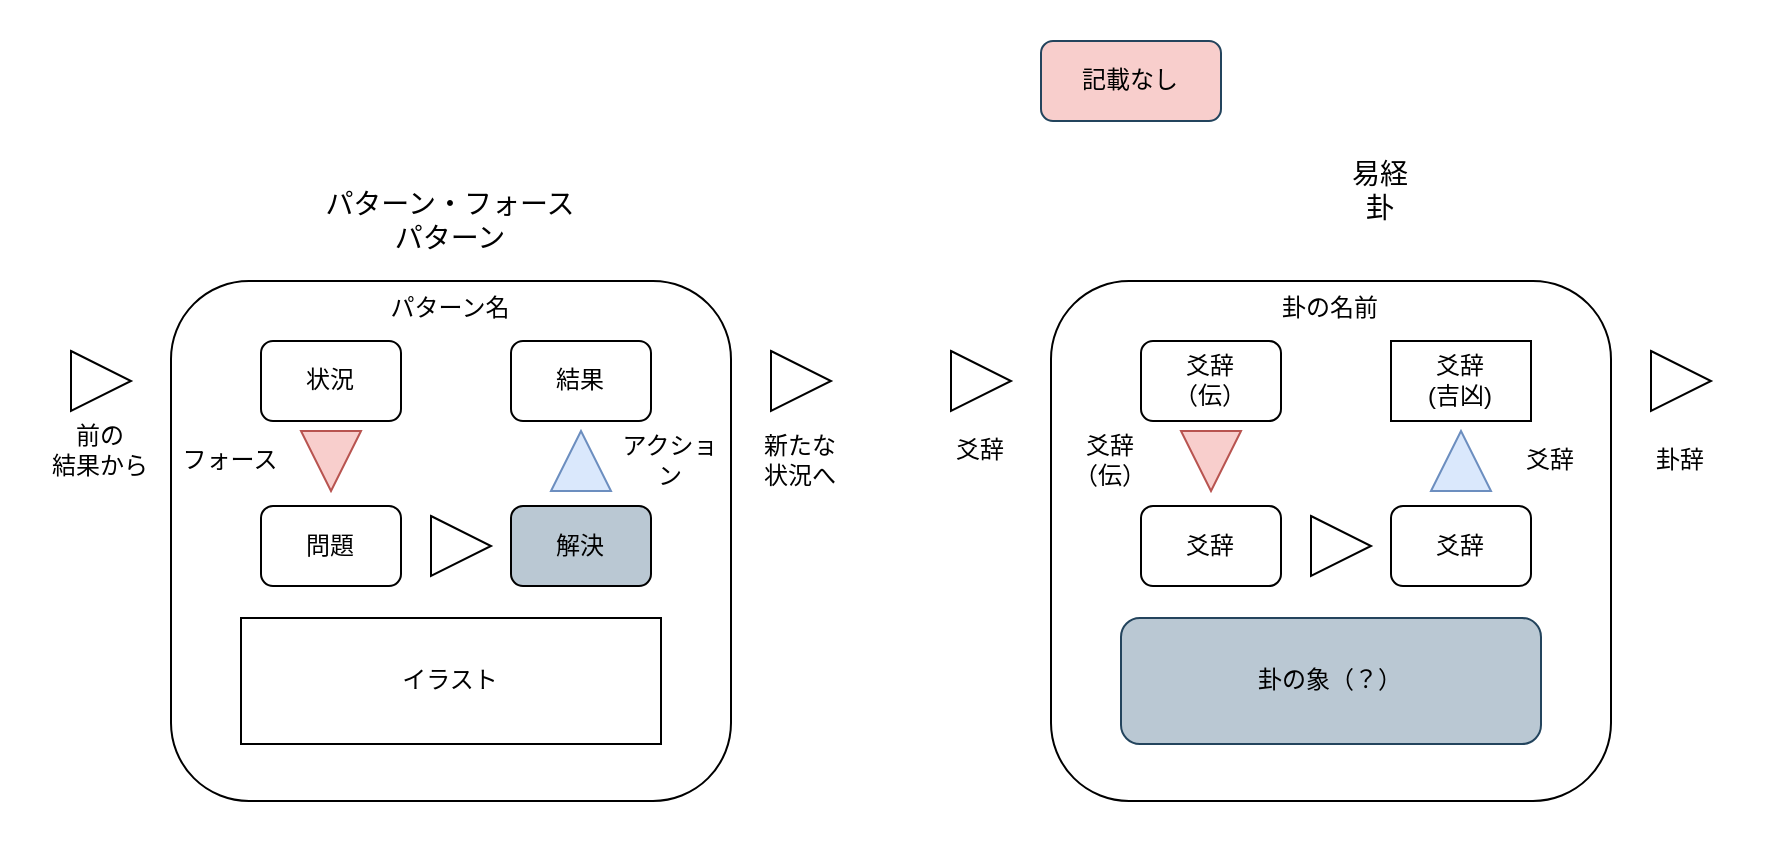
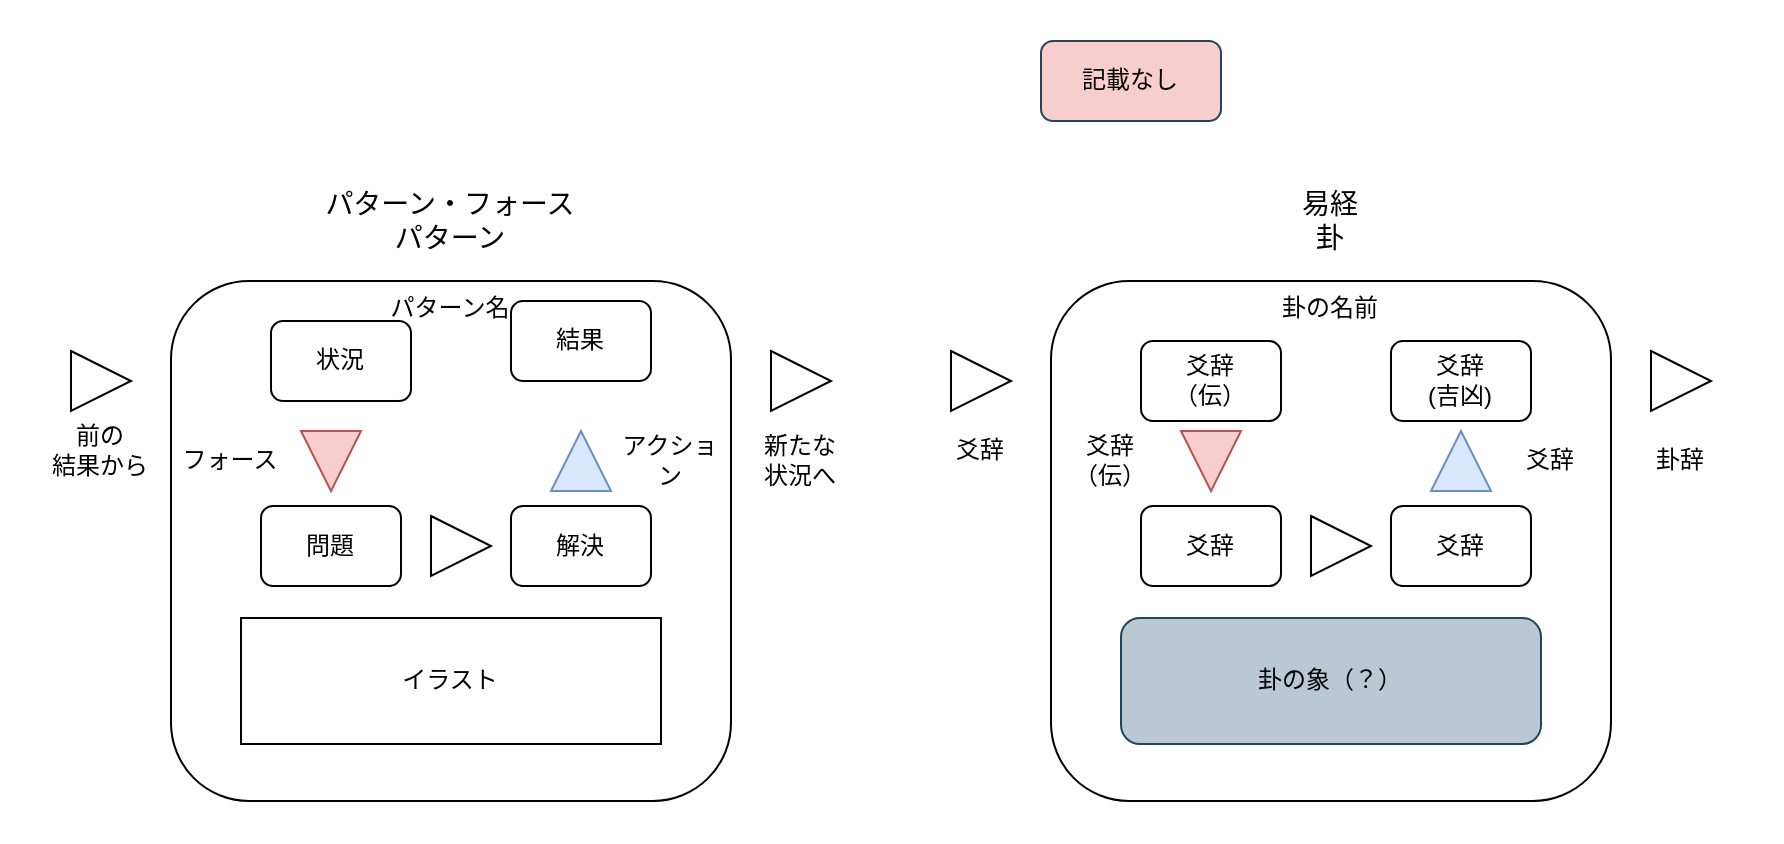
(1381, 191) -> (1331, 221)
(331, 381) -> (341, 361)
(581, 381) -> (581, 341)
(1461, 381) -> (1461, 381)
(581, 546) -> (581, 546)
